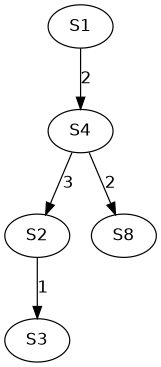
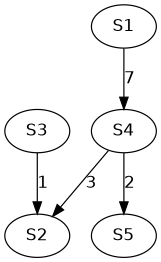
(87, 79) -> (130, 79)
(124, 236) -> (124, 236)
(37, 282) -> (37, 177)
